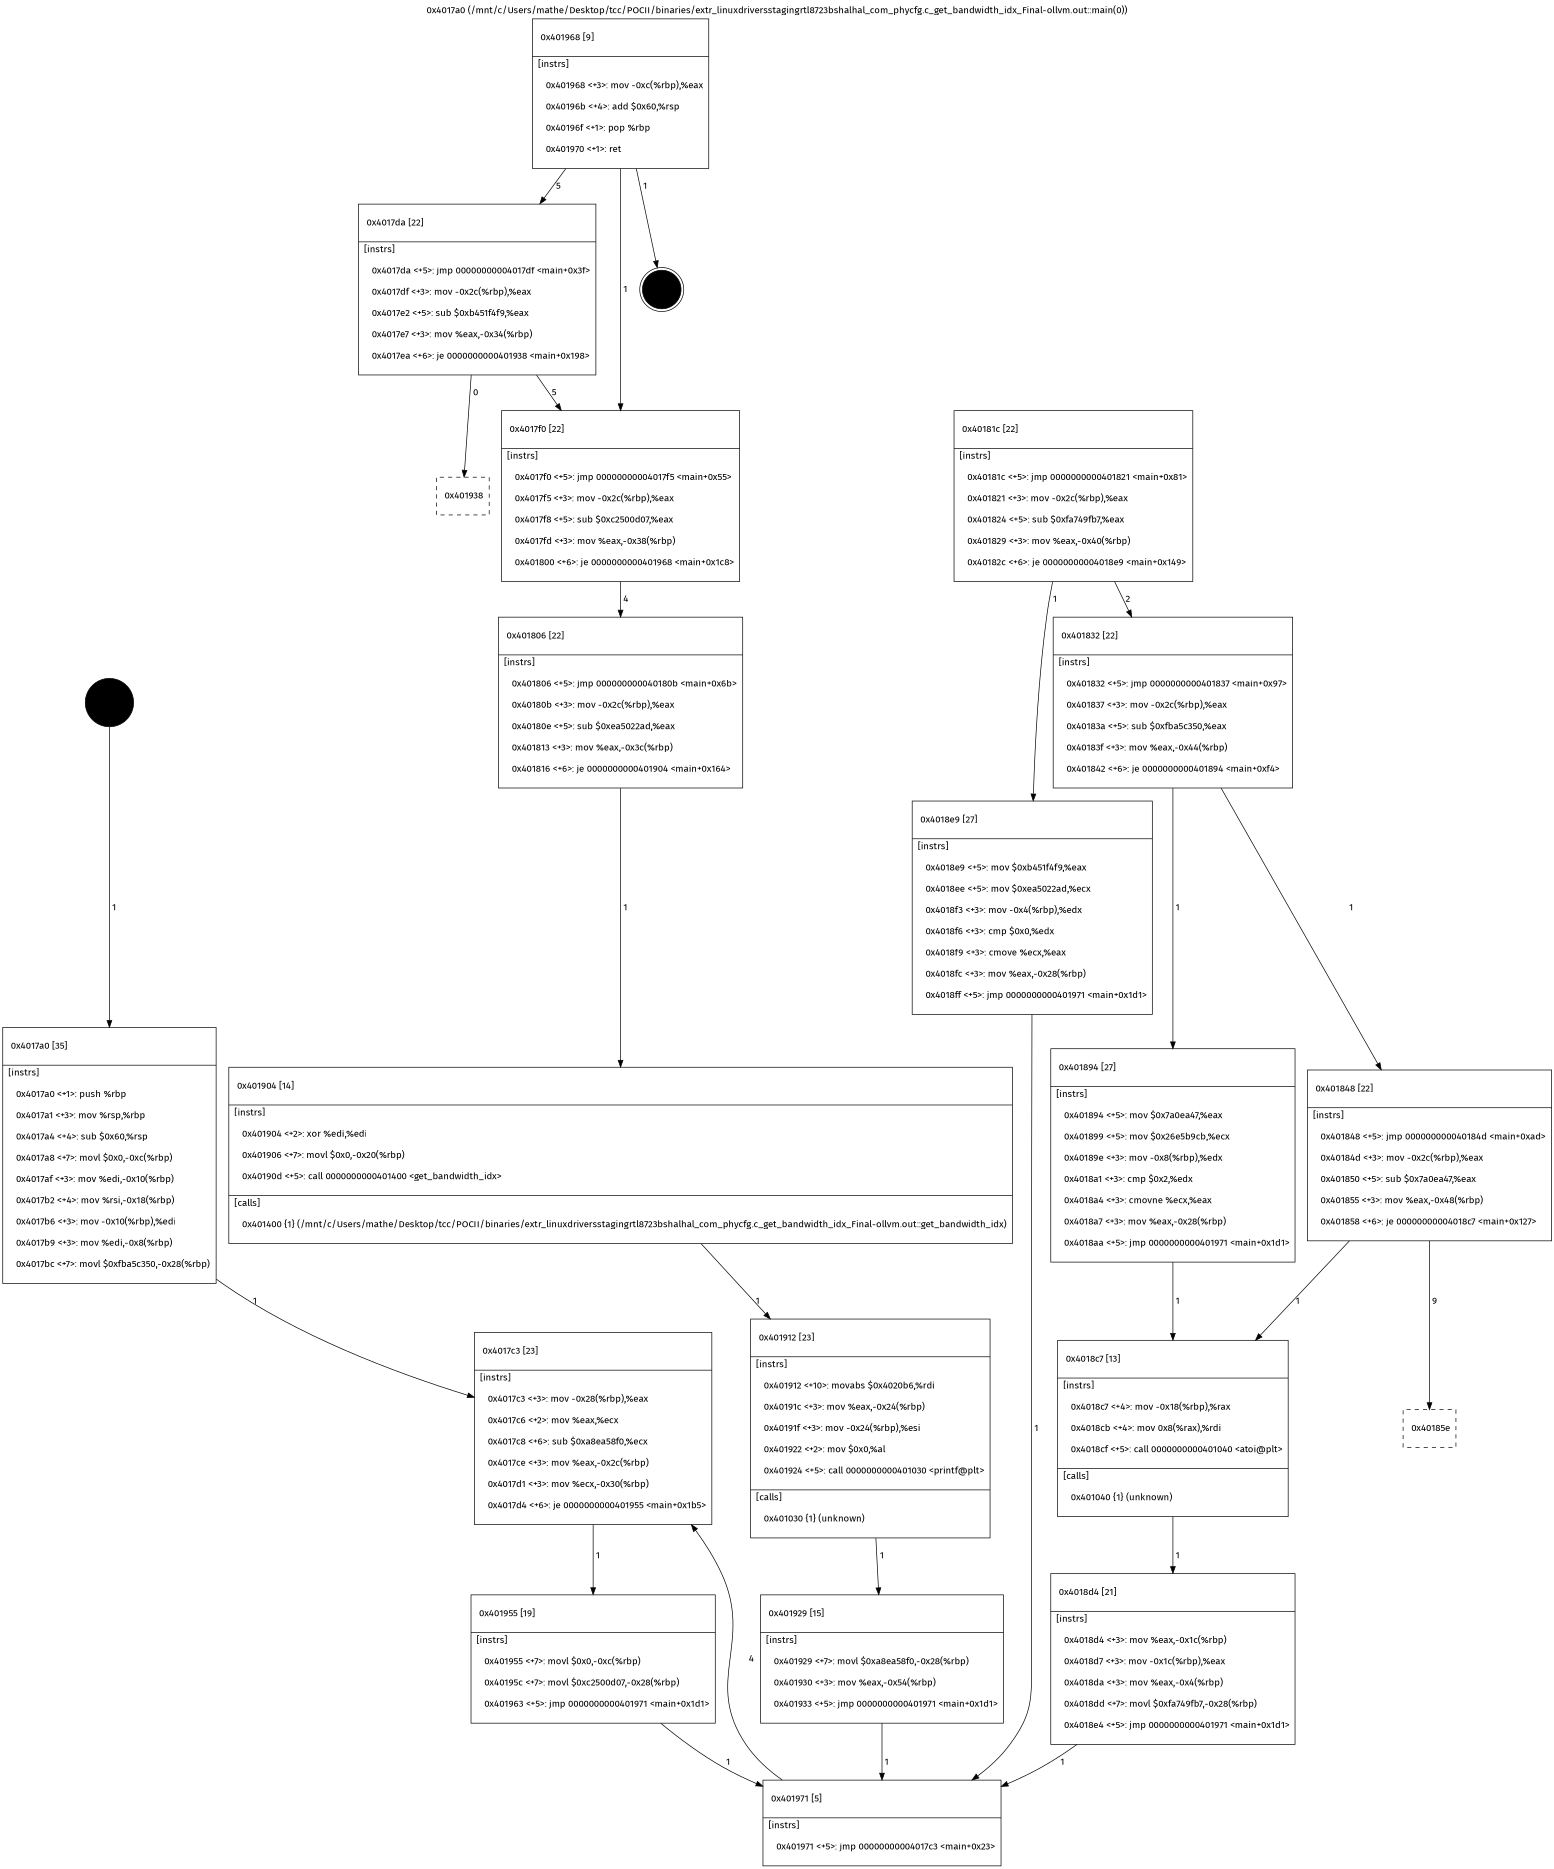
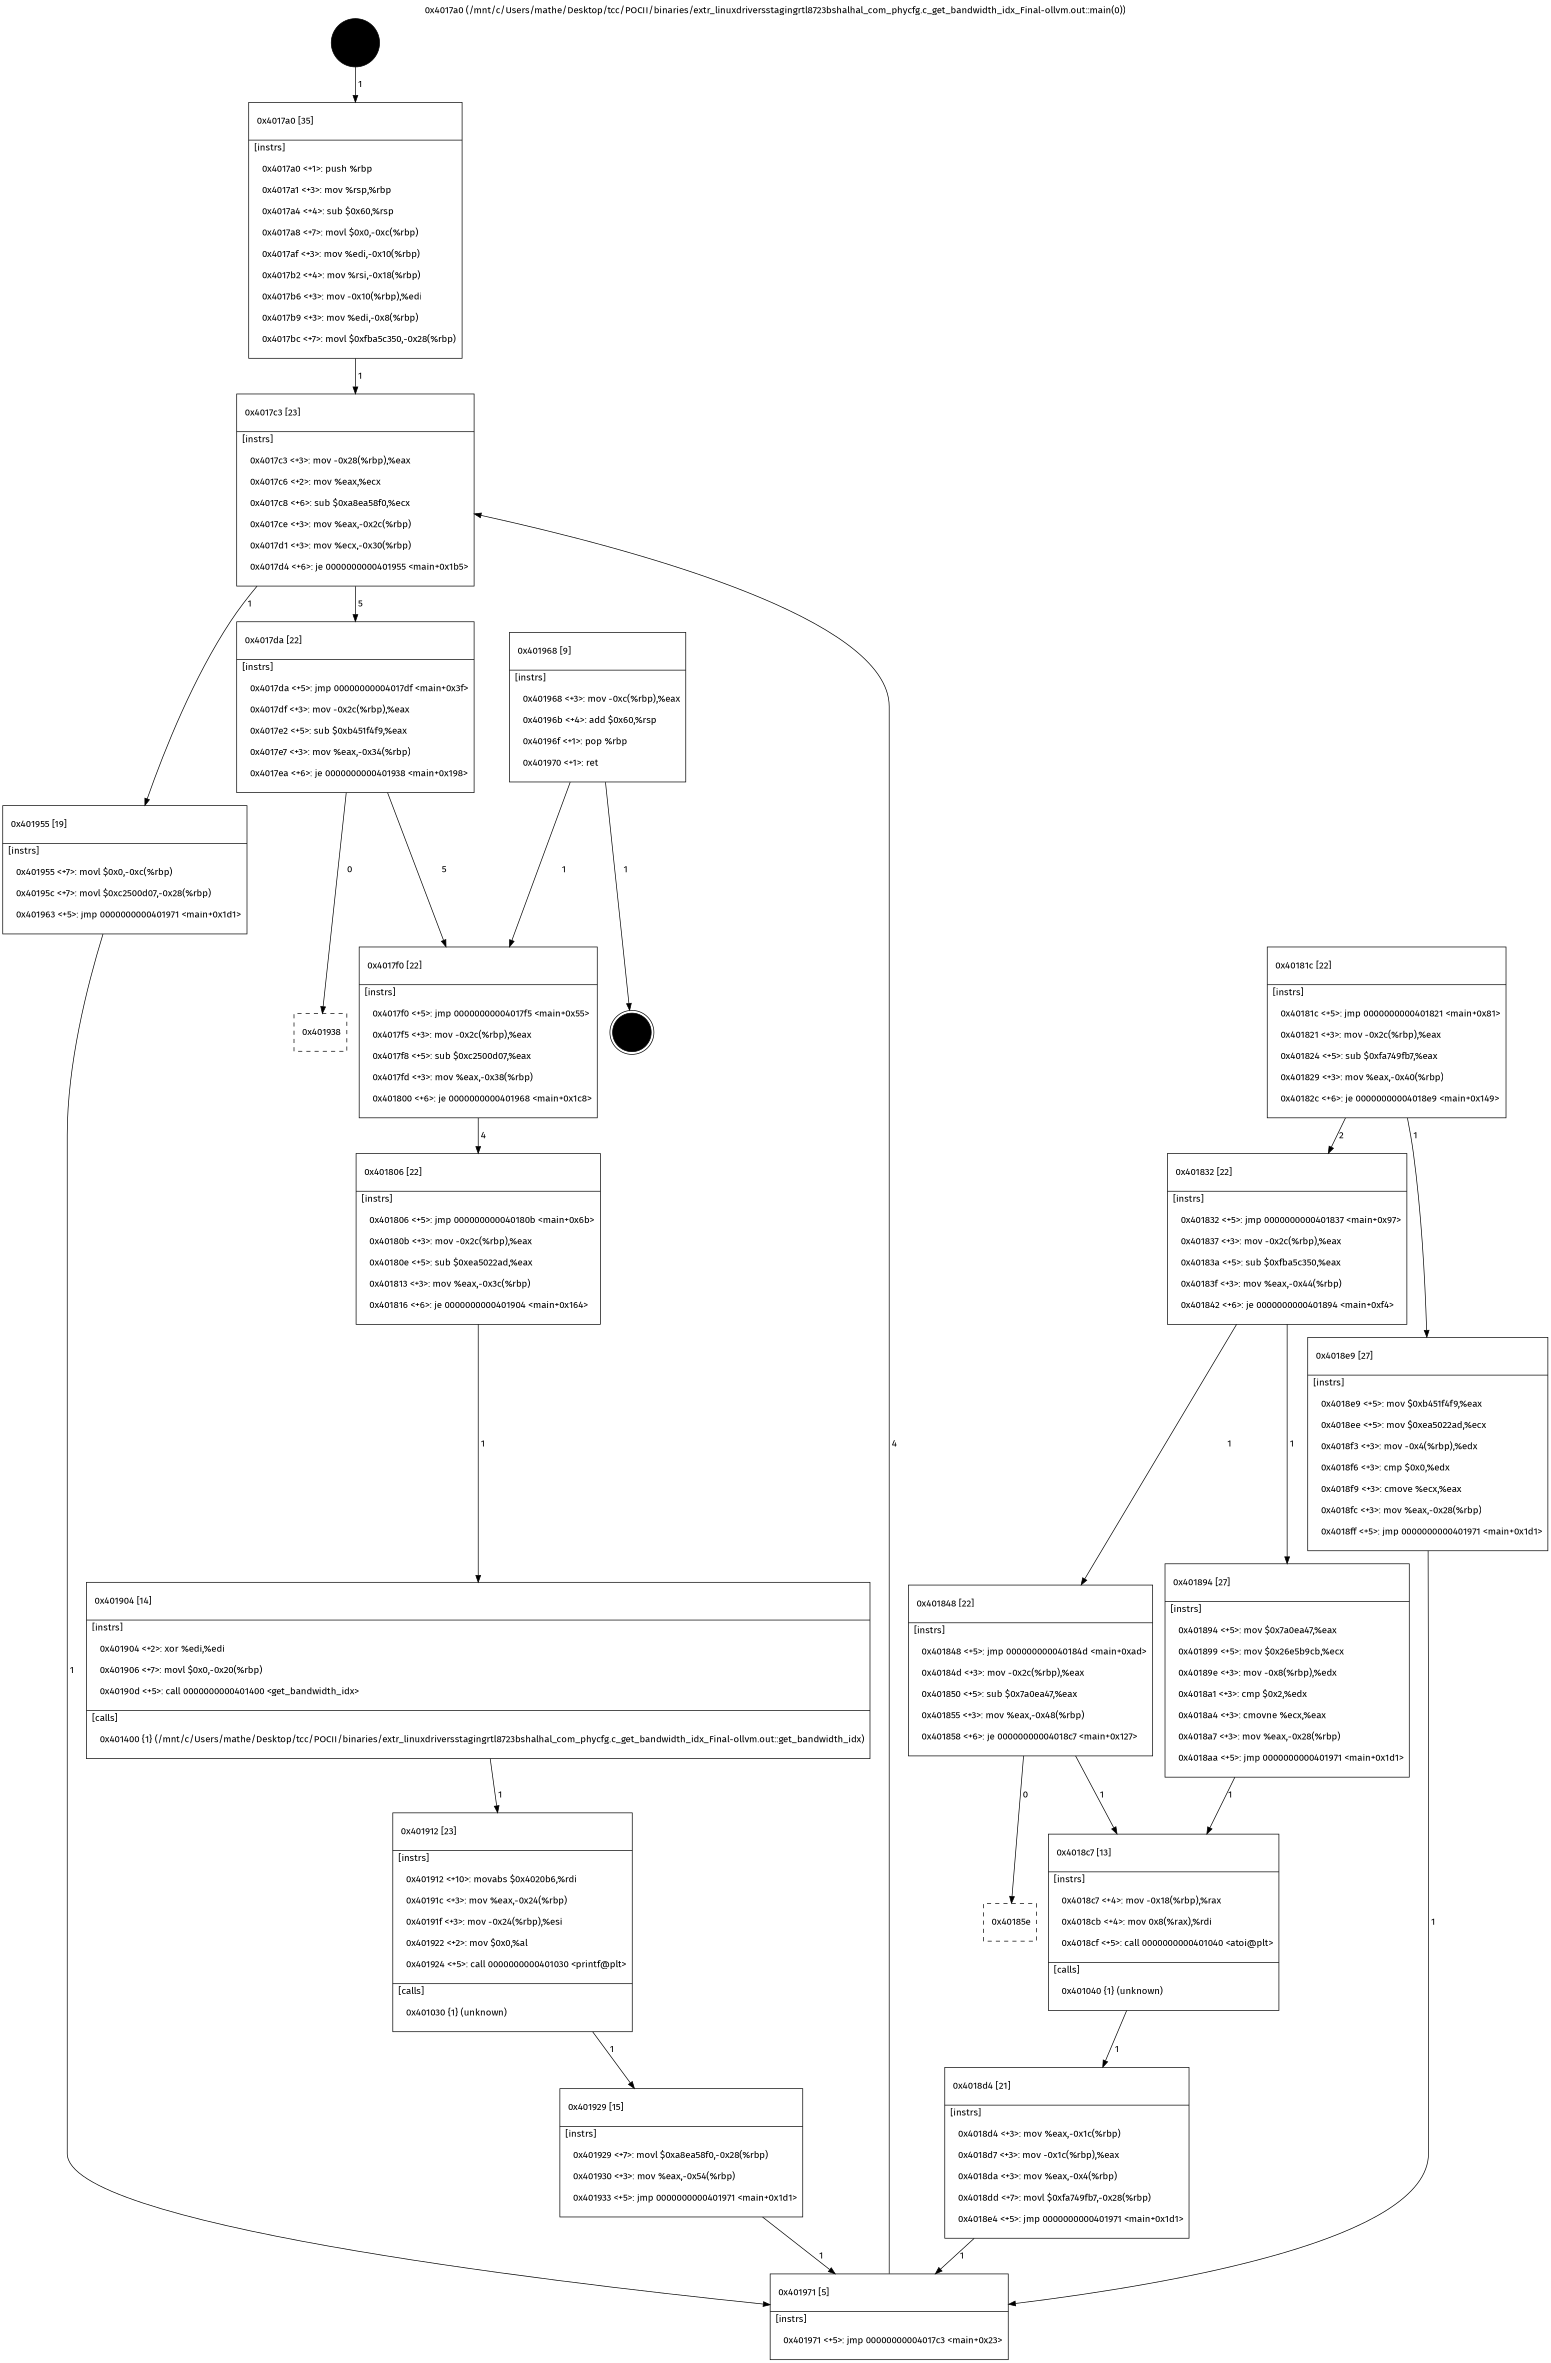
(555, 183) -> (355, 600)
(1434, 1301) -> (1024, 1795)
